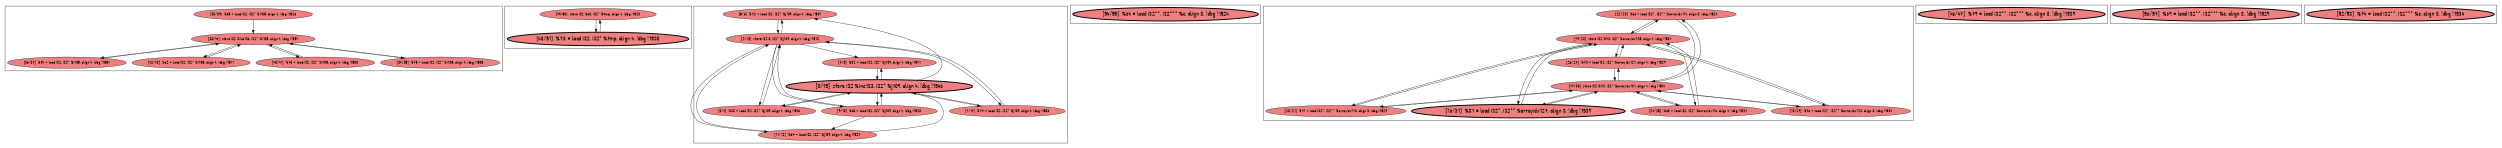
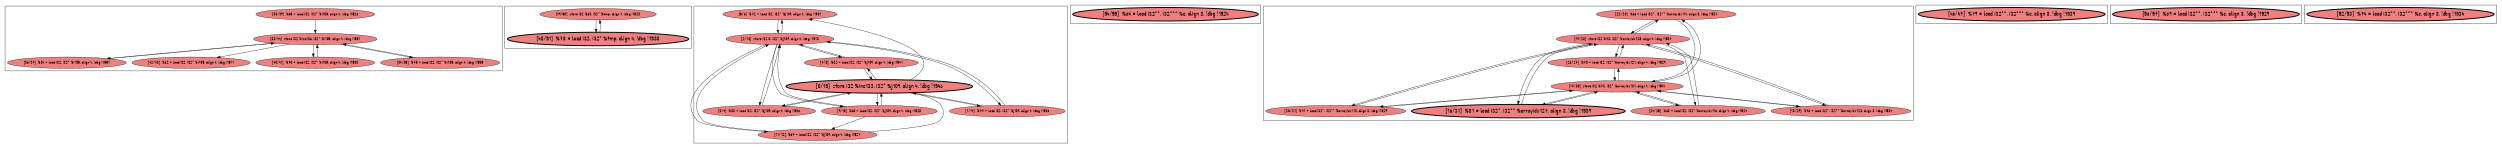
none -> (824, 51)
(222, 52) -> none
